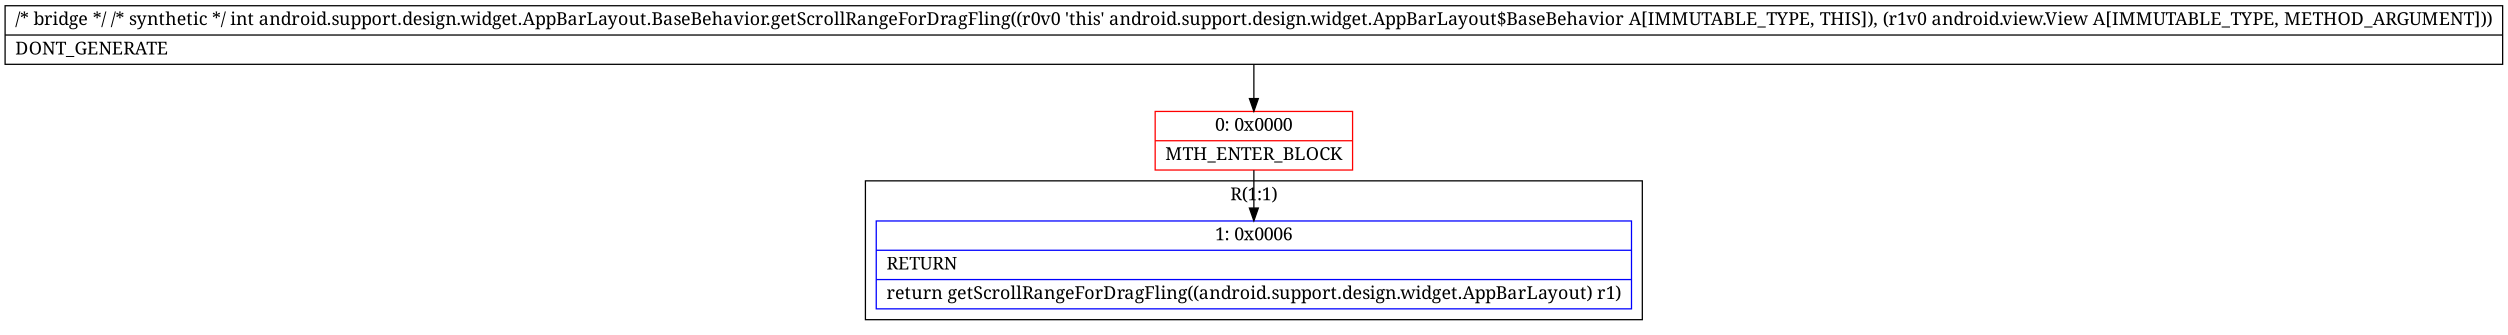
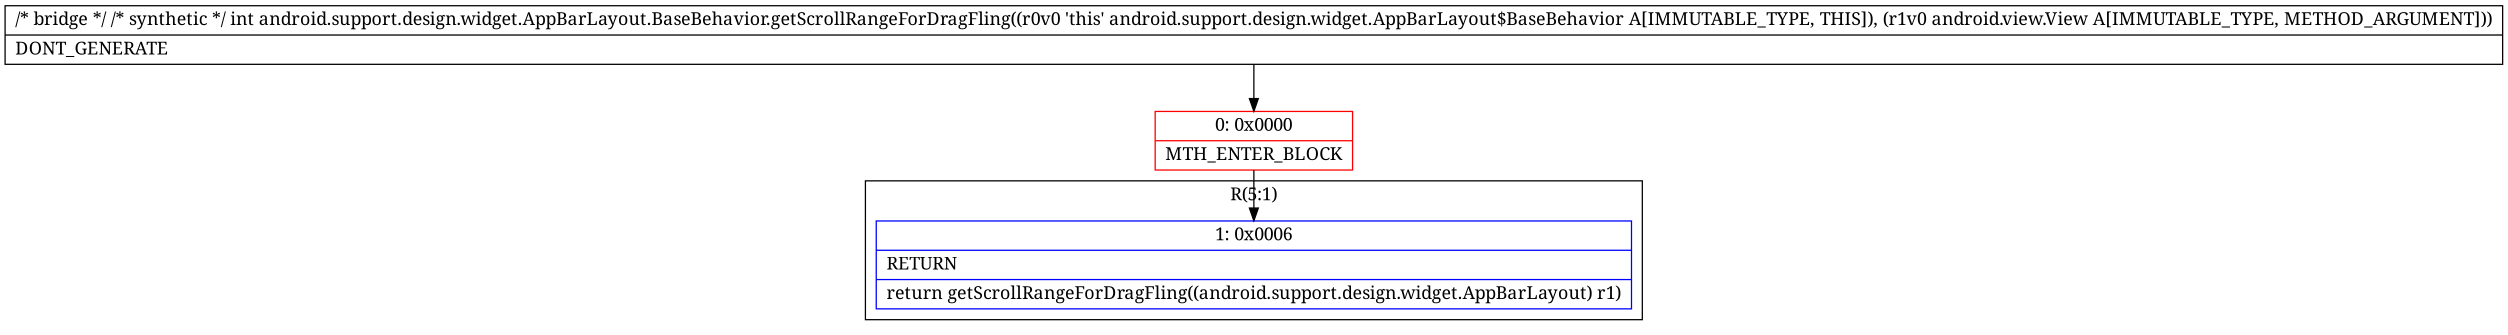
(1254, 195) -> (1254, 195)
